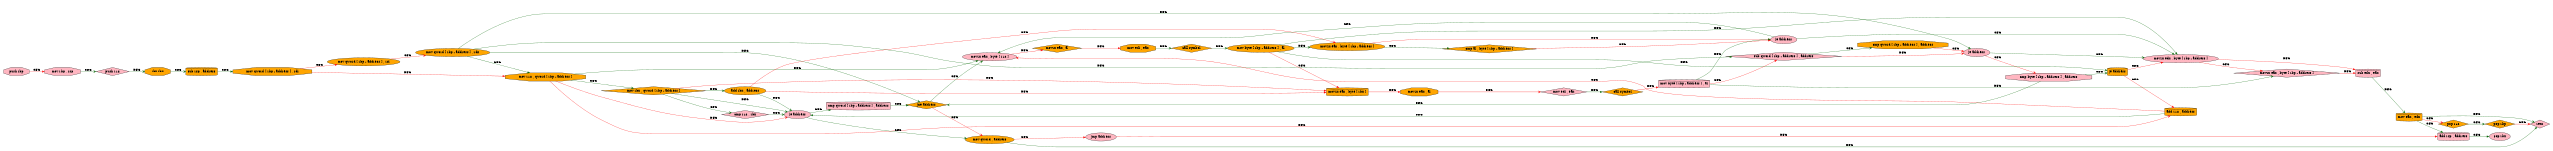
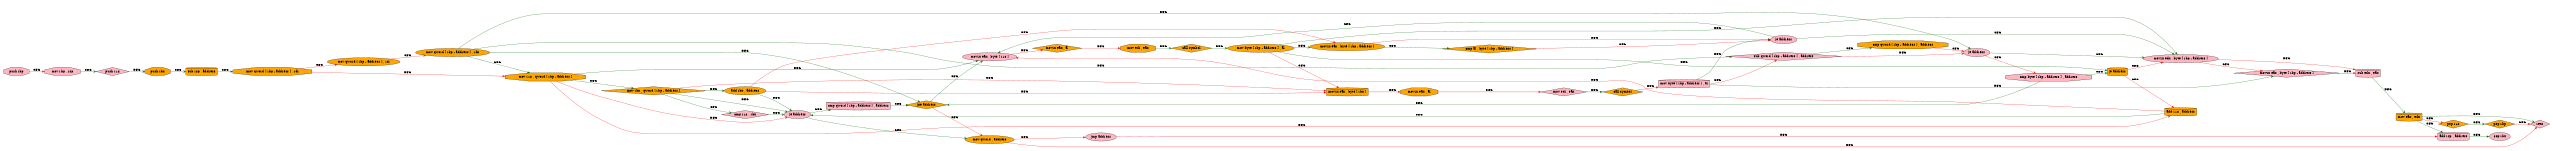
(158, 72) -> (158, 72)
(1595, 80) -> (1595, 80)
(1774, 147) -> (1774, 147)
